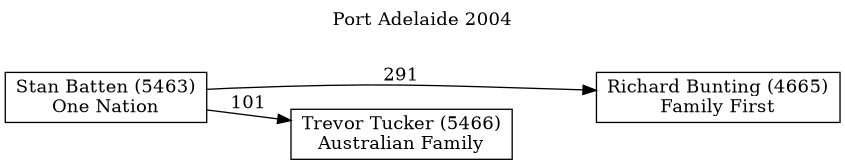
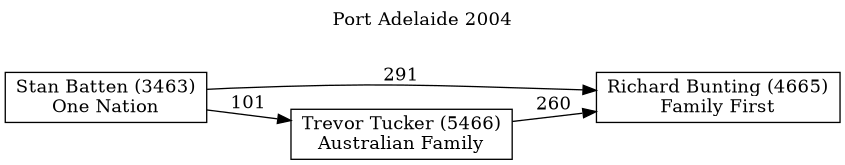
(106, 97) -> (106, 97)
none -> (547, 117)
